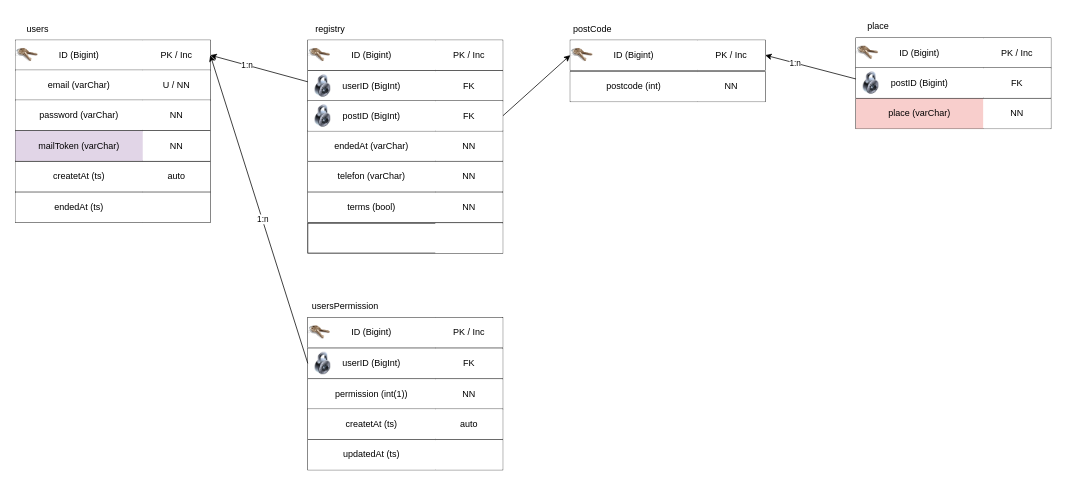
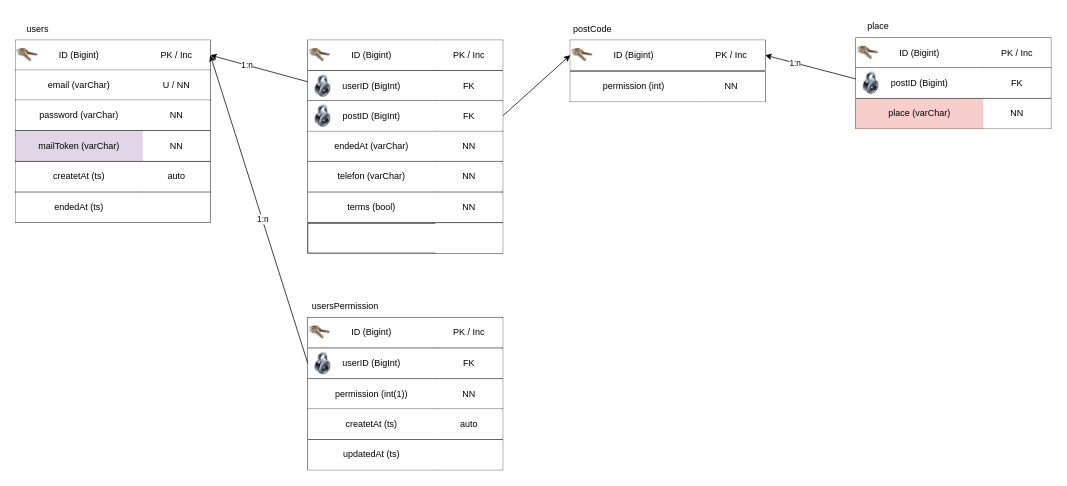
(330, 29) -> none
(634, 87) -> (634, 87)
